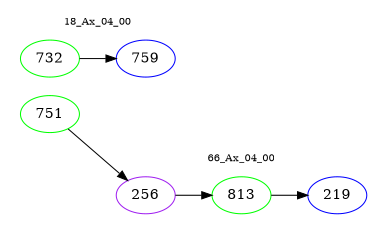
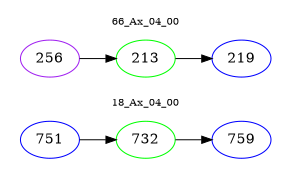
(50, 114) -> (50, 140)
(94, 151) -> (93, 140)
(242, 195) -> (146, 59)
